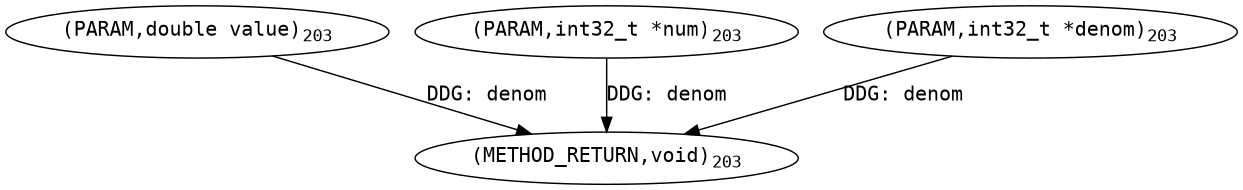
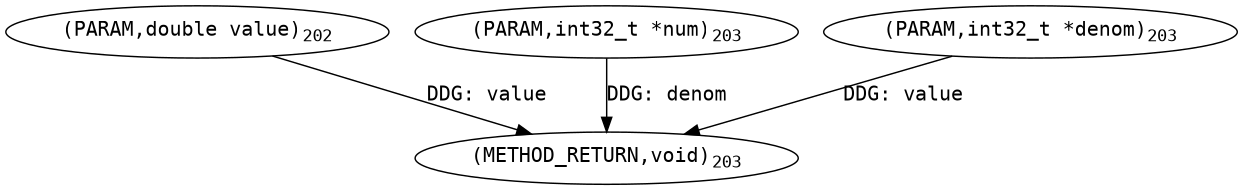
(318, 30) -> (318, 30)
(487, 95) -> (487, 95)
(903, 95) -> (903, 95)
